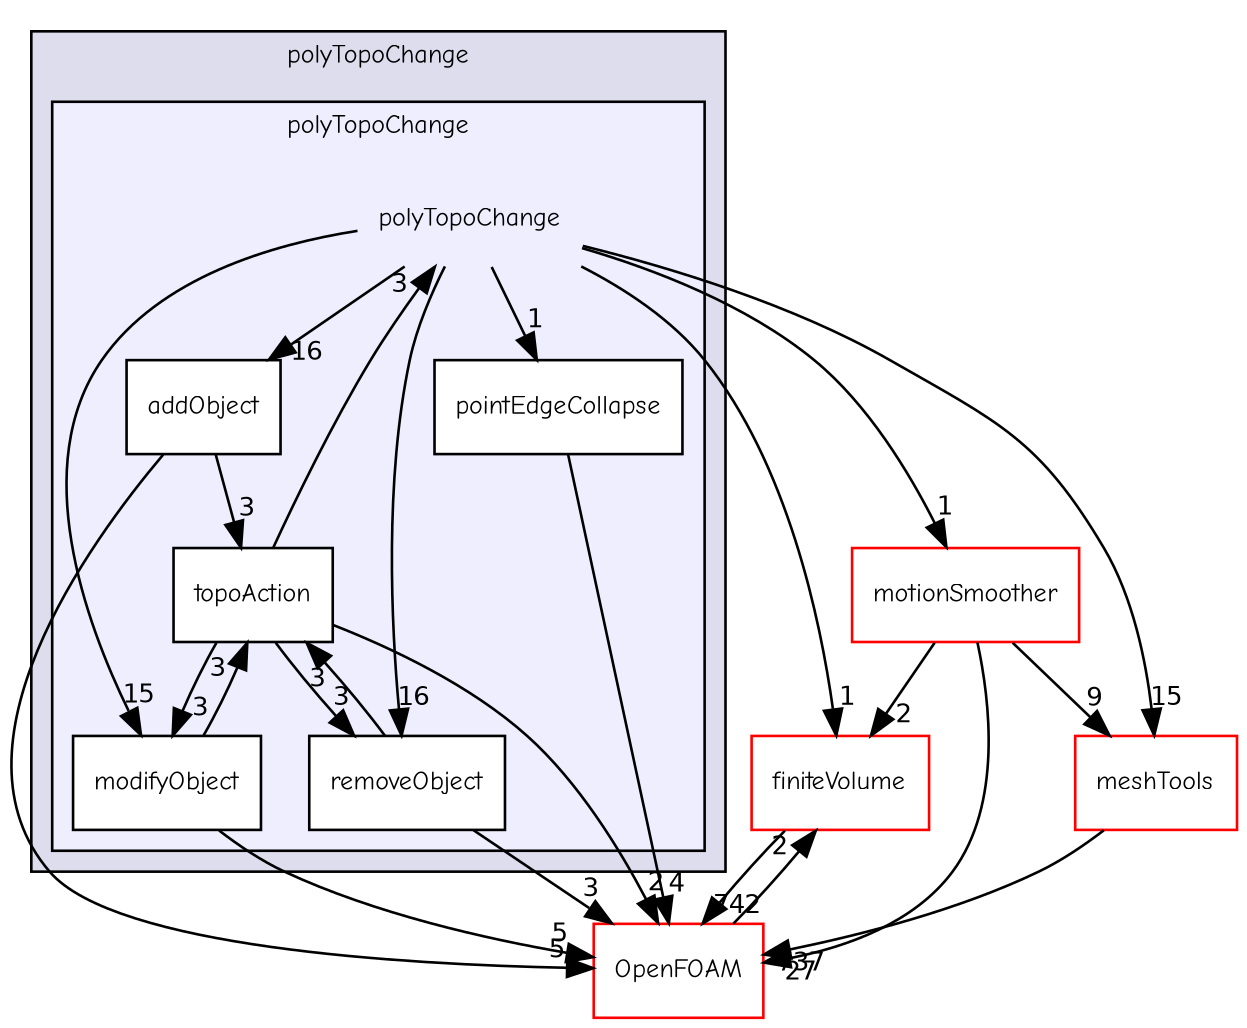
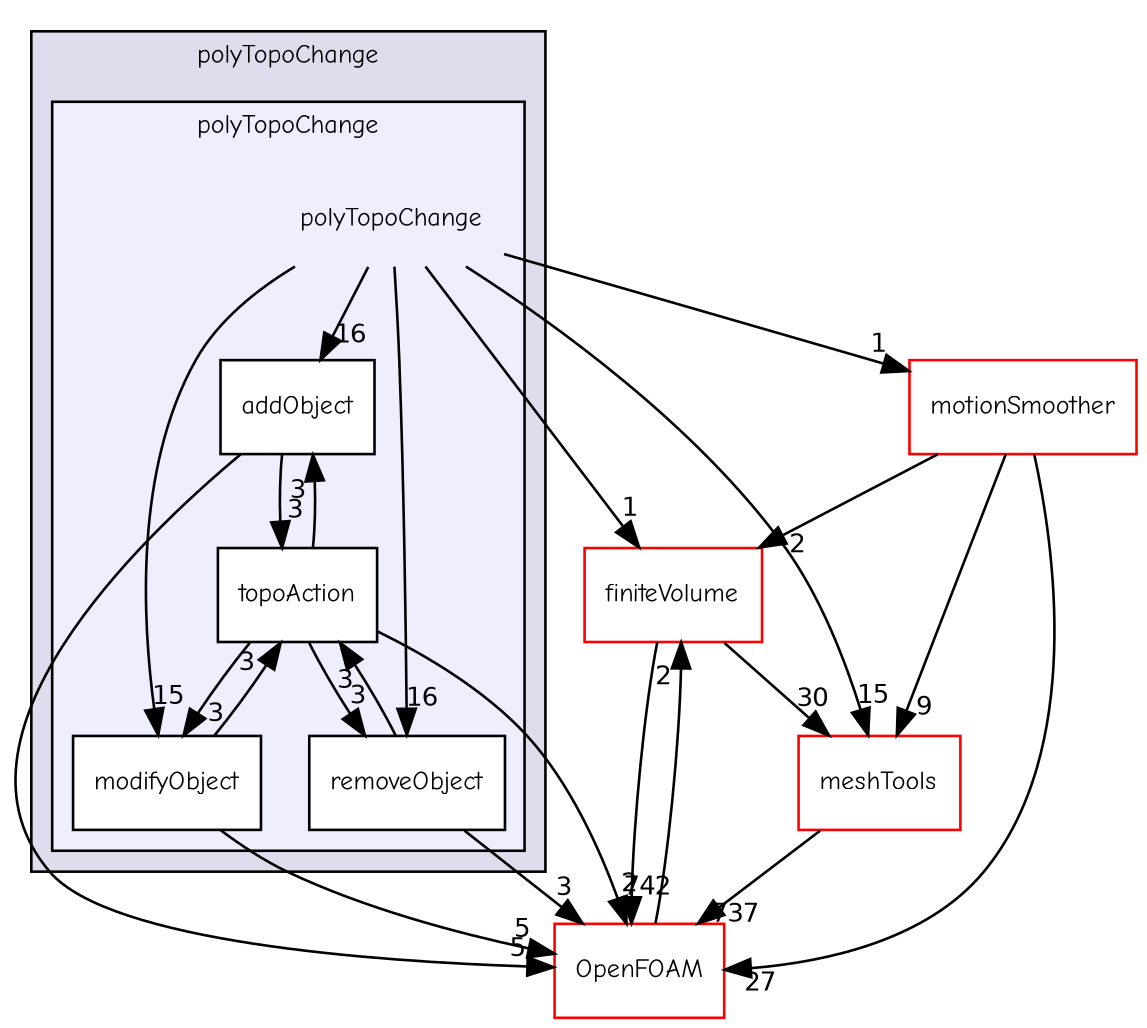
(558, 407) -> none
(340, 414) -> (315, 514)
none -> (767, 681)
